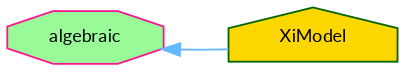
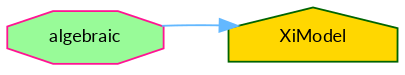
(204, 50) -> (190, 25)
